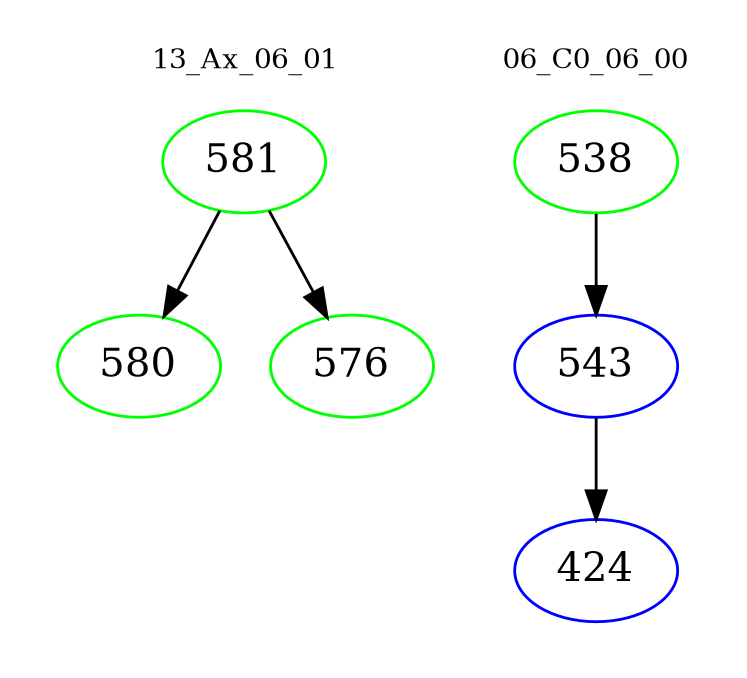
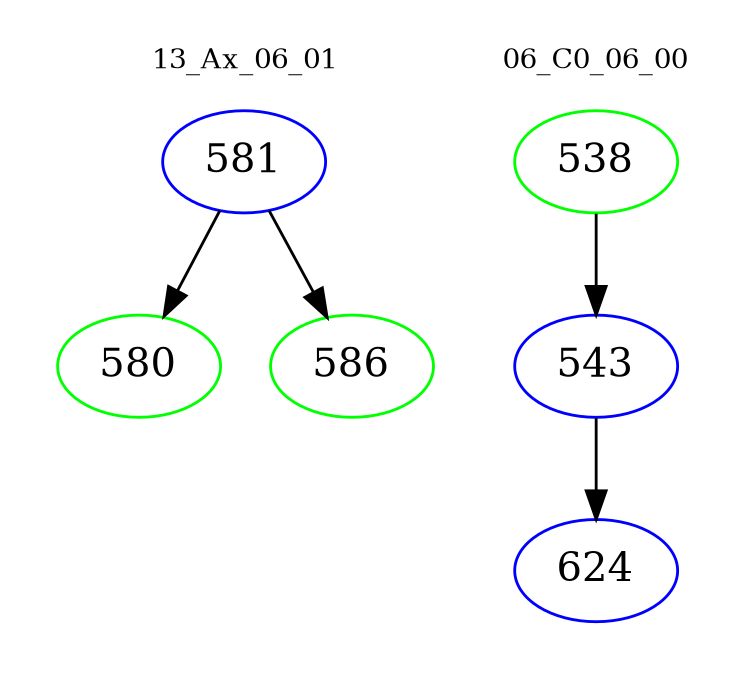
(244, 162) -> (244, 162)
(352, 366) -> (352, 366)
(596, 571) -> (596, 571)
